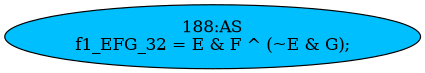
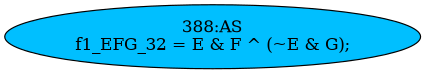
(213, 37) -> (213, 37)
